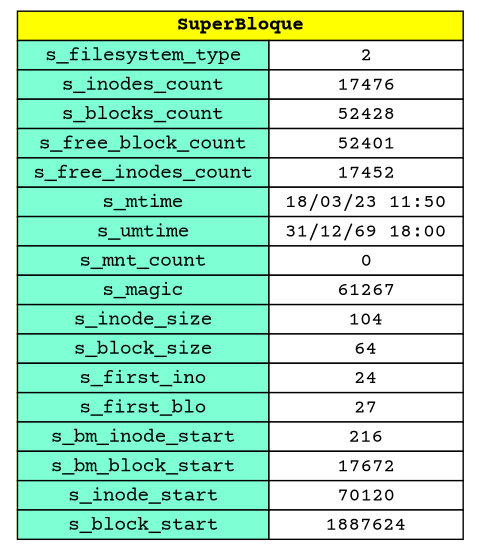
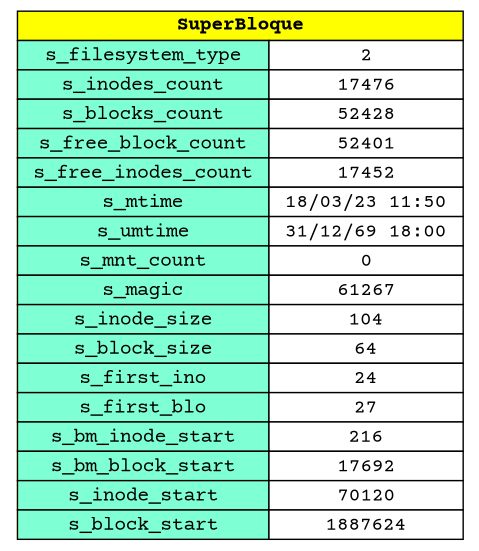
(366, 465) -> (366, 465)
